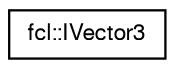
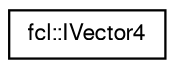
(87, 34) -> (87, 34)
